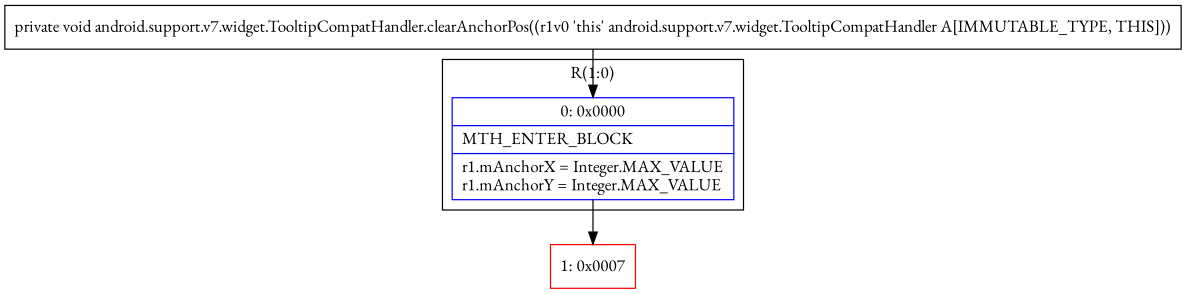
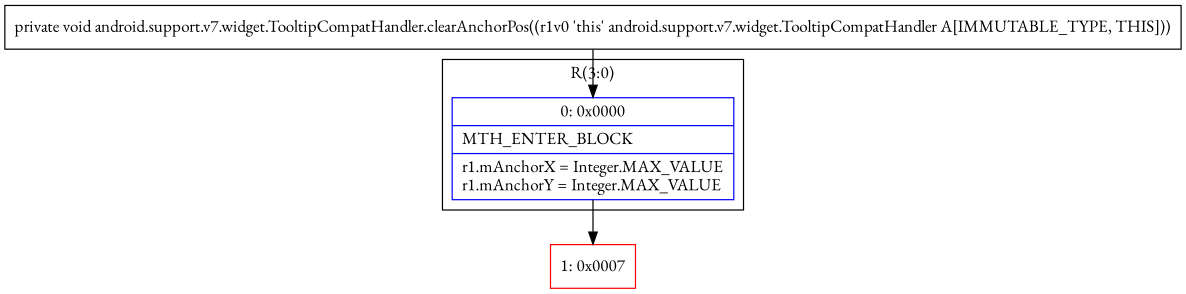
(593, 73) -> (593, 73)
